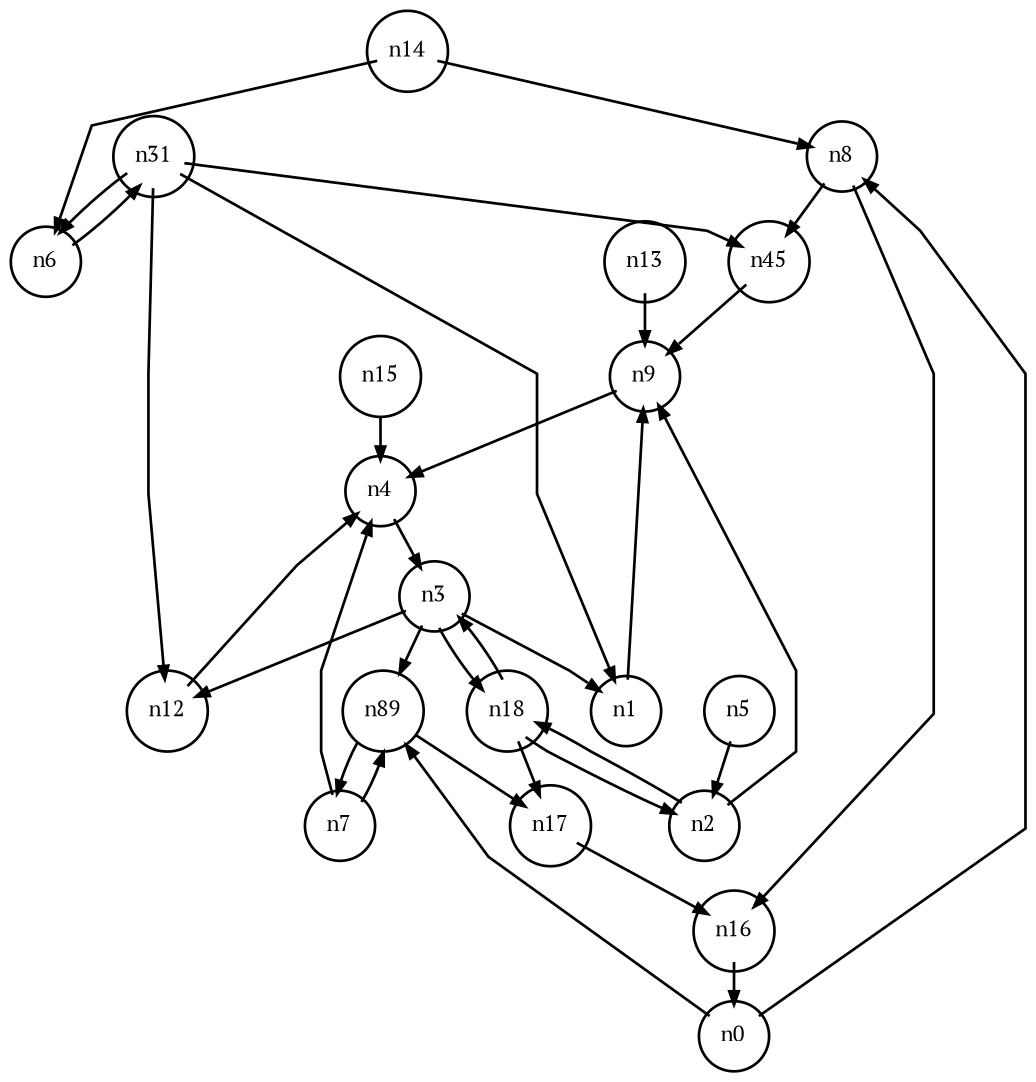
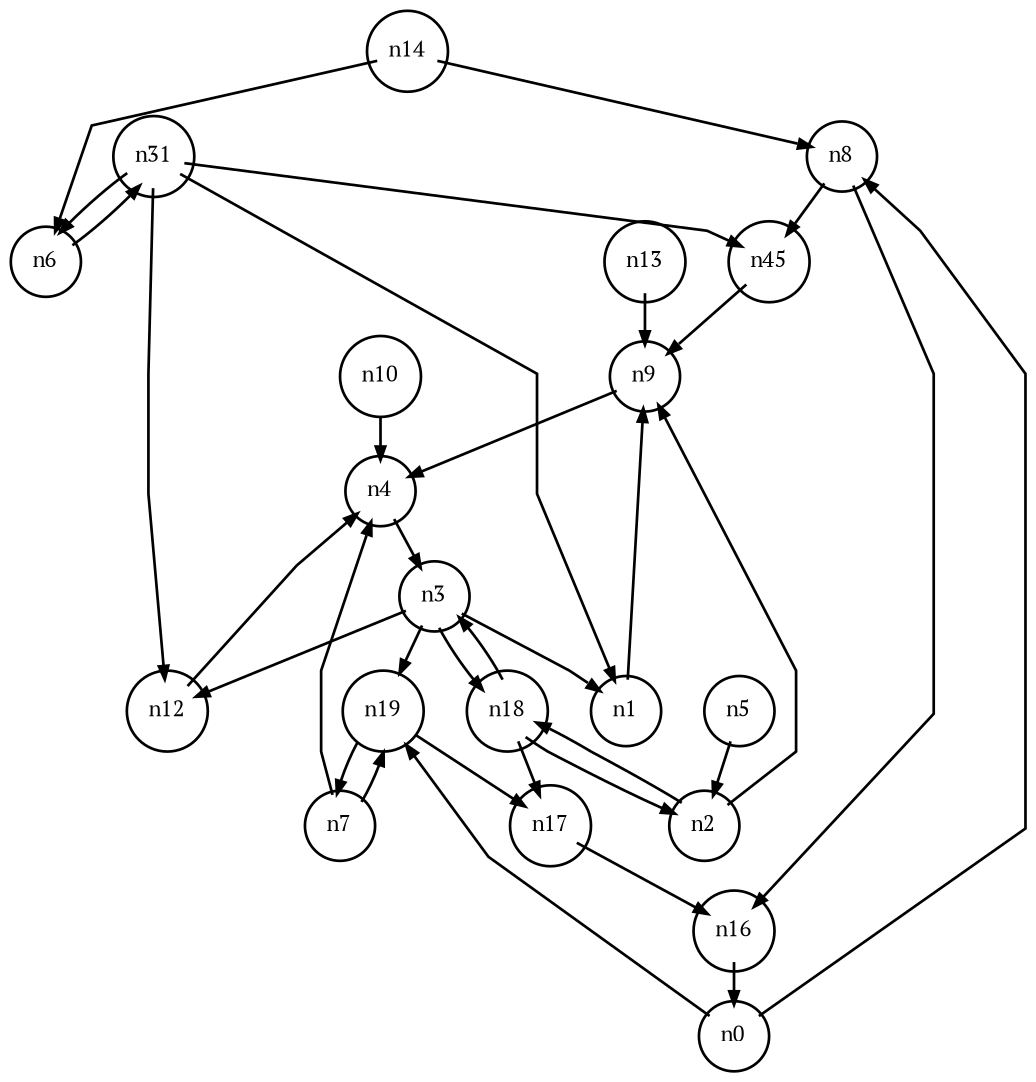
(381, 376) -> (381, 376)
(383, 711) -> (383, 711)
